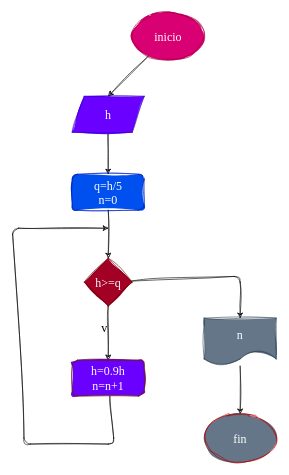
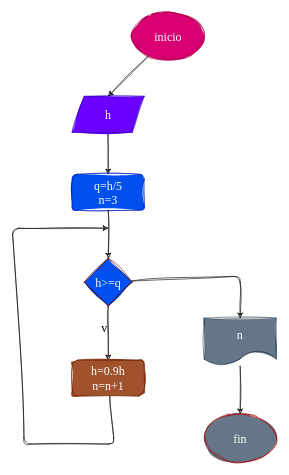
(108, 192) -> (108, 192)
(108, 282) -> (108, 282)
(108, 378) -> (108, 378)
